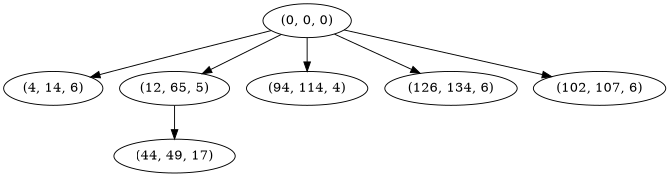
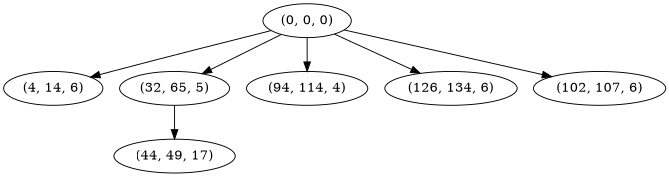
(175, 88) -> (175, 88)
